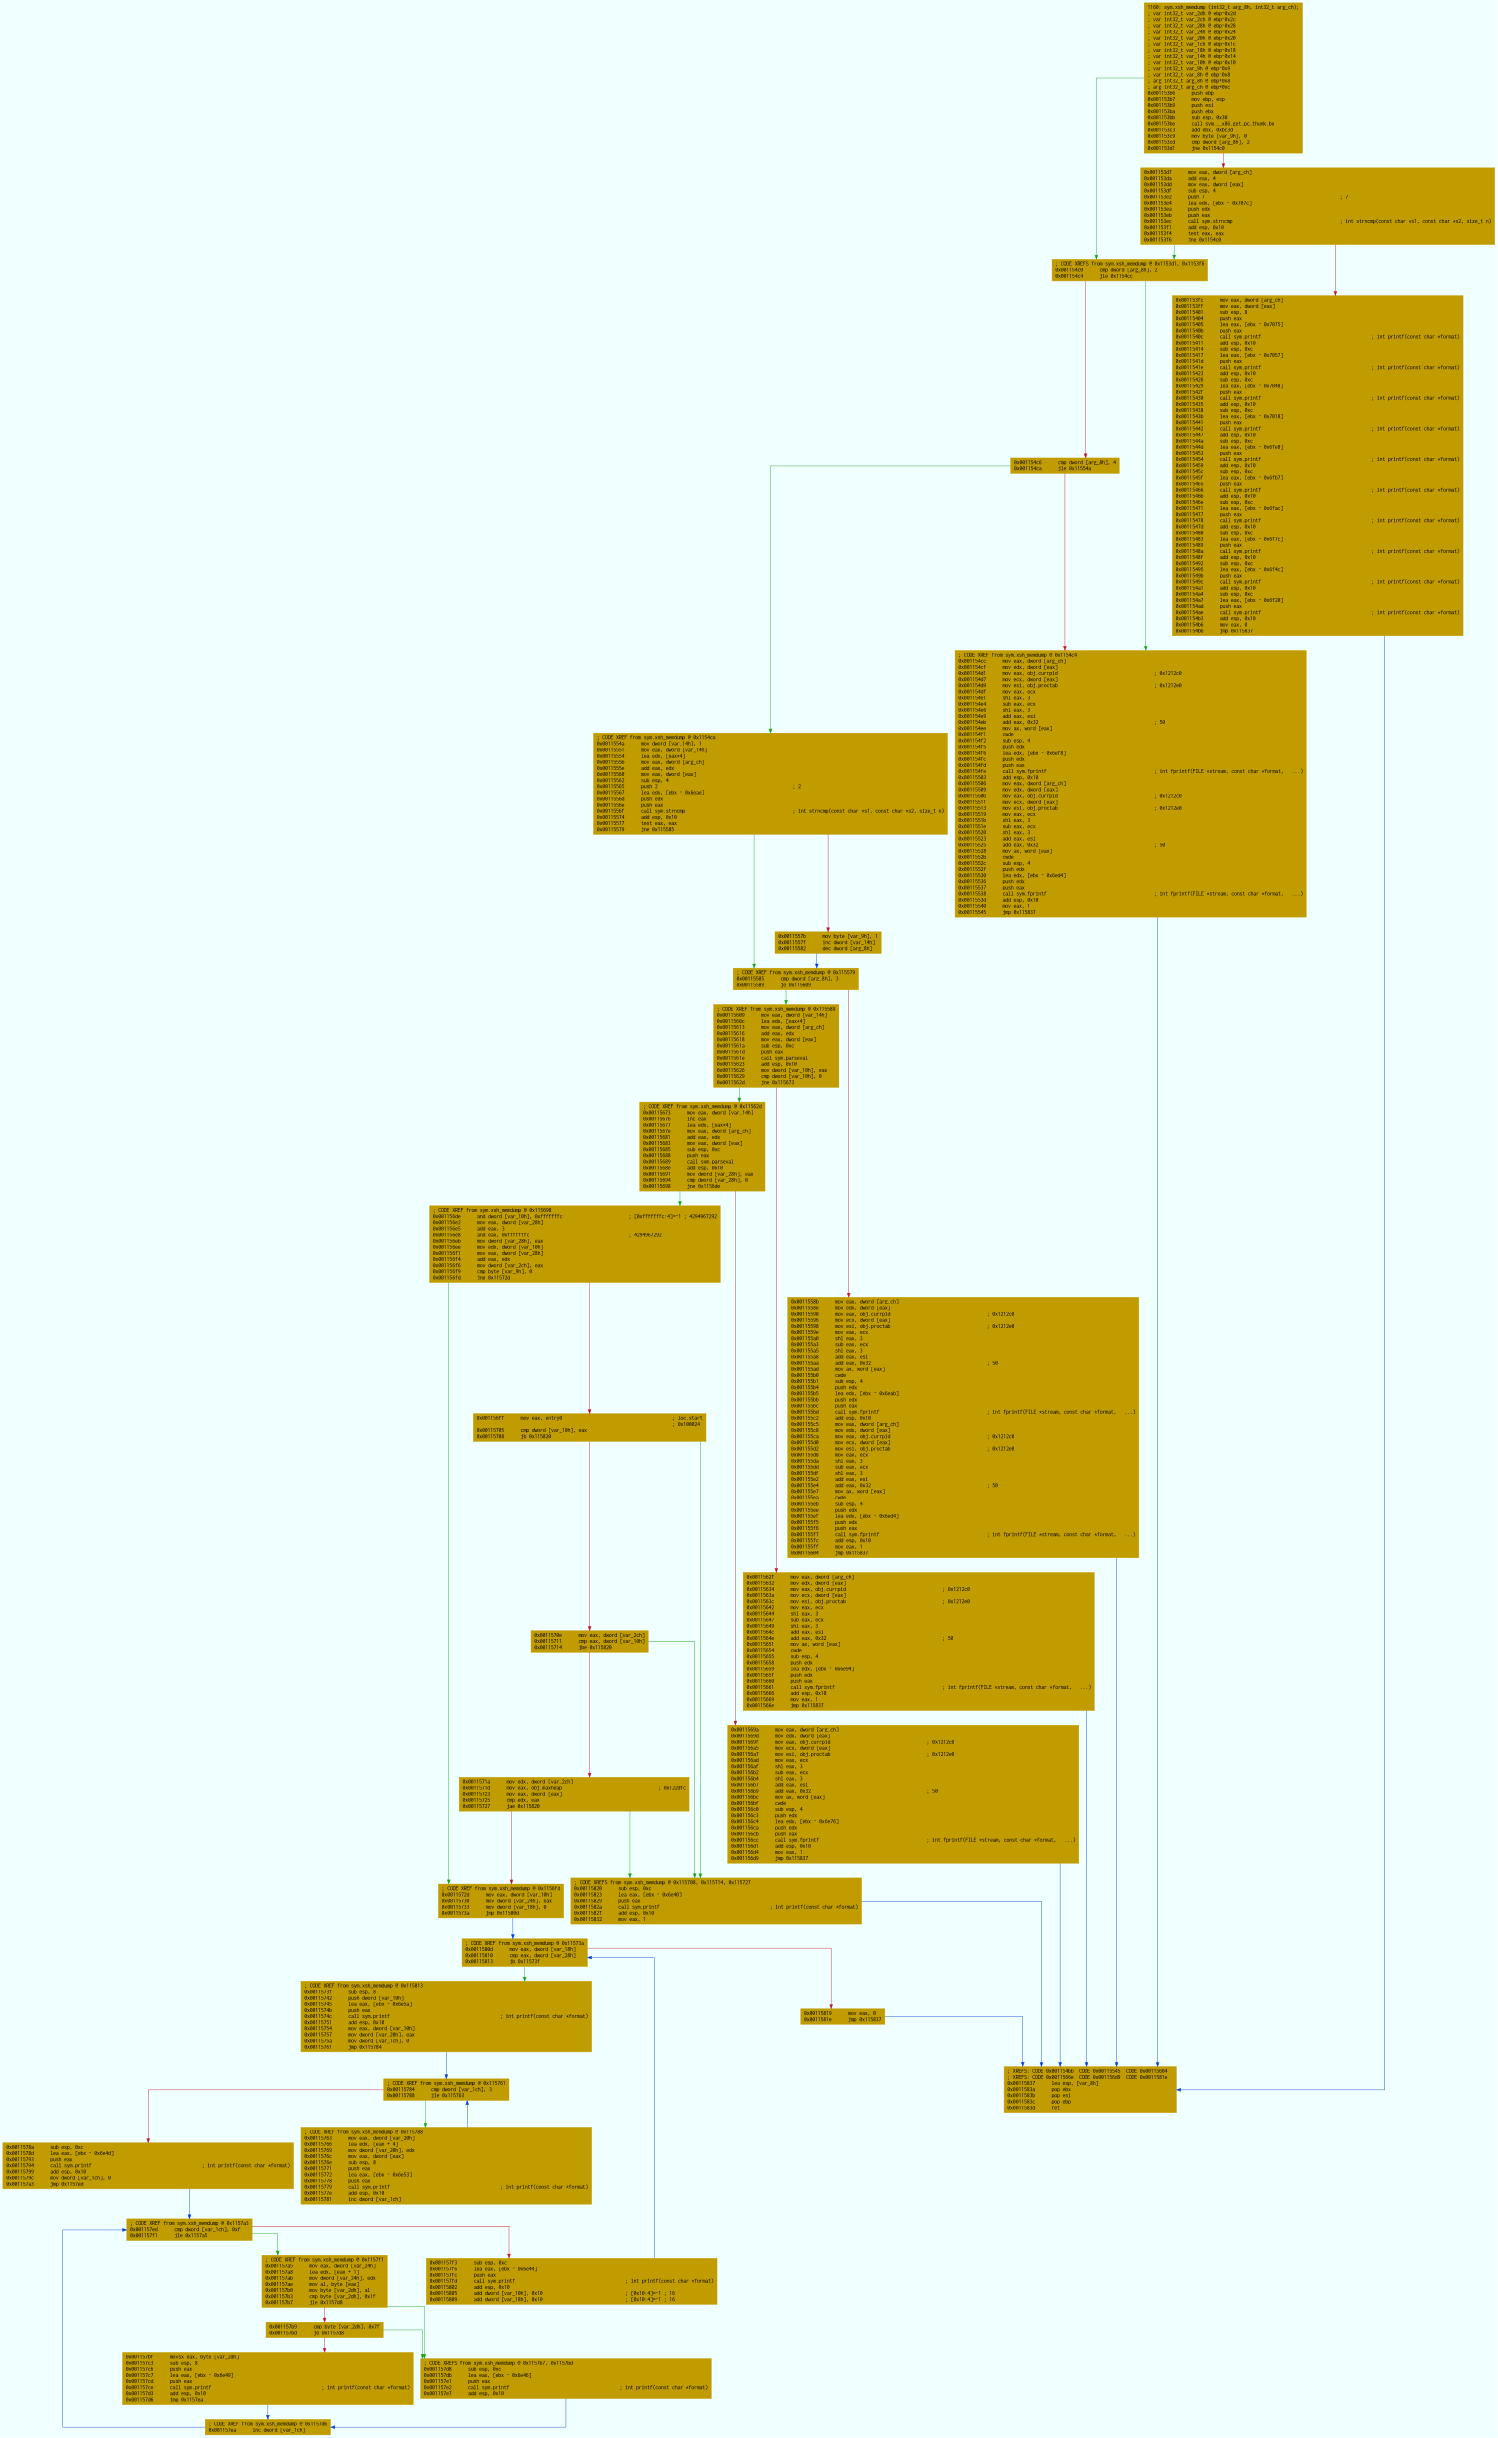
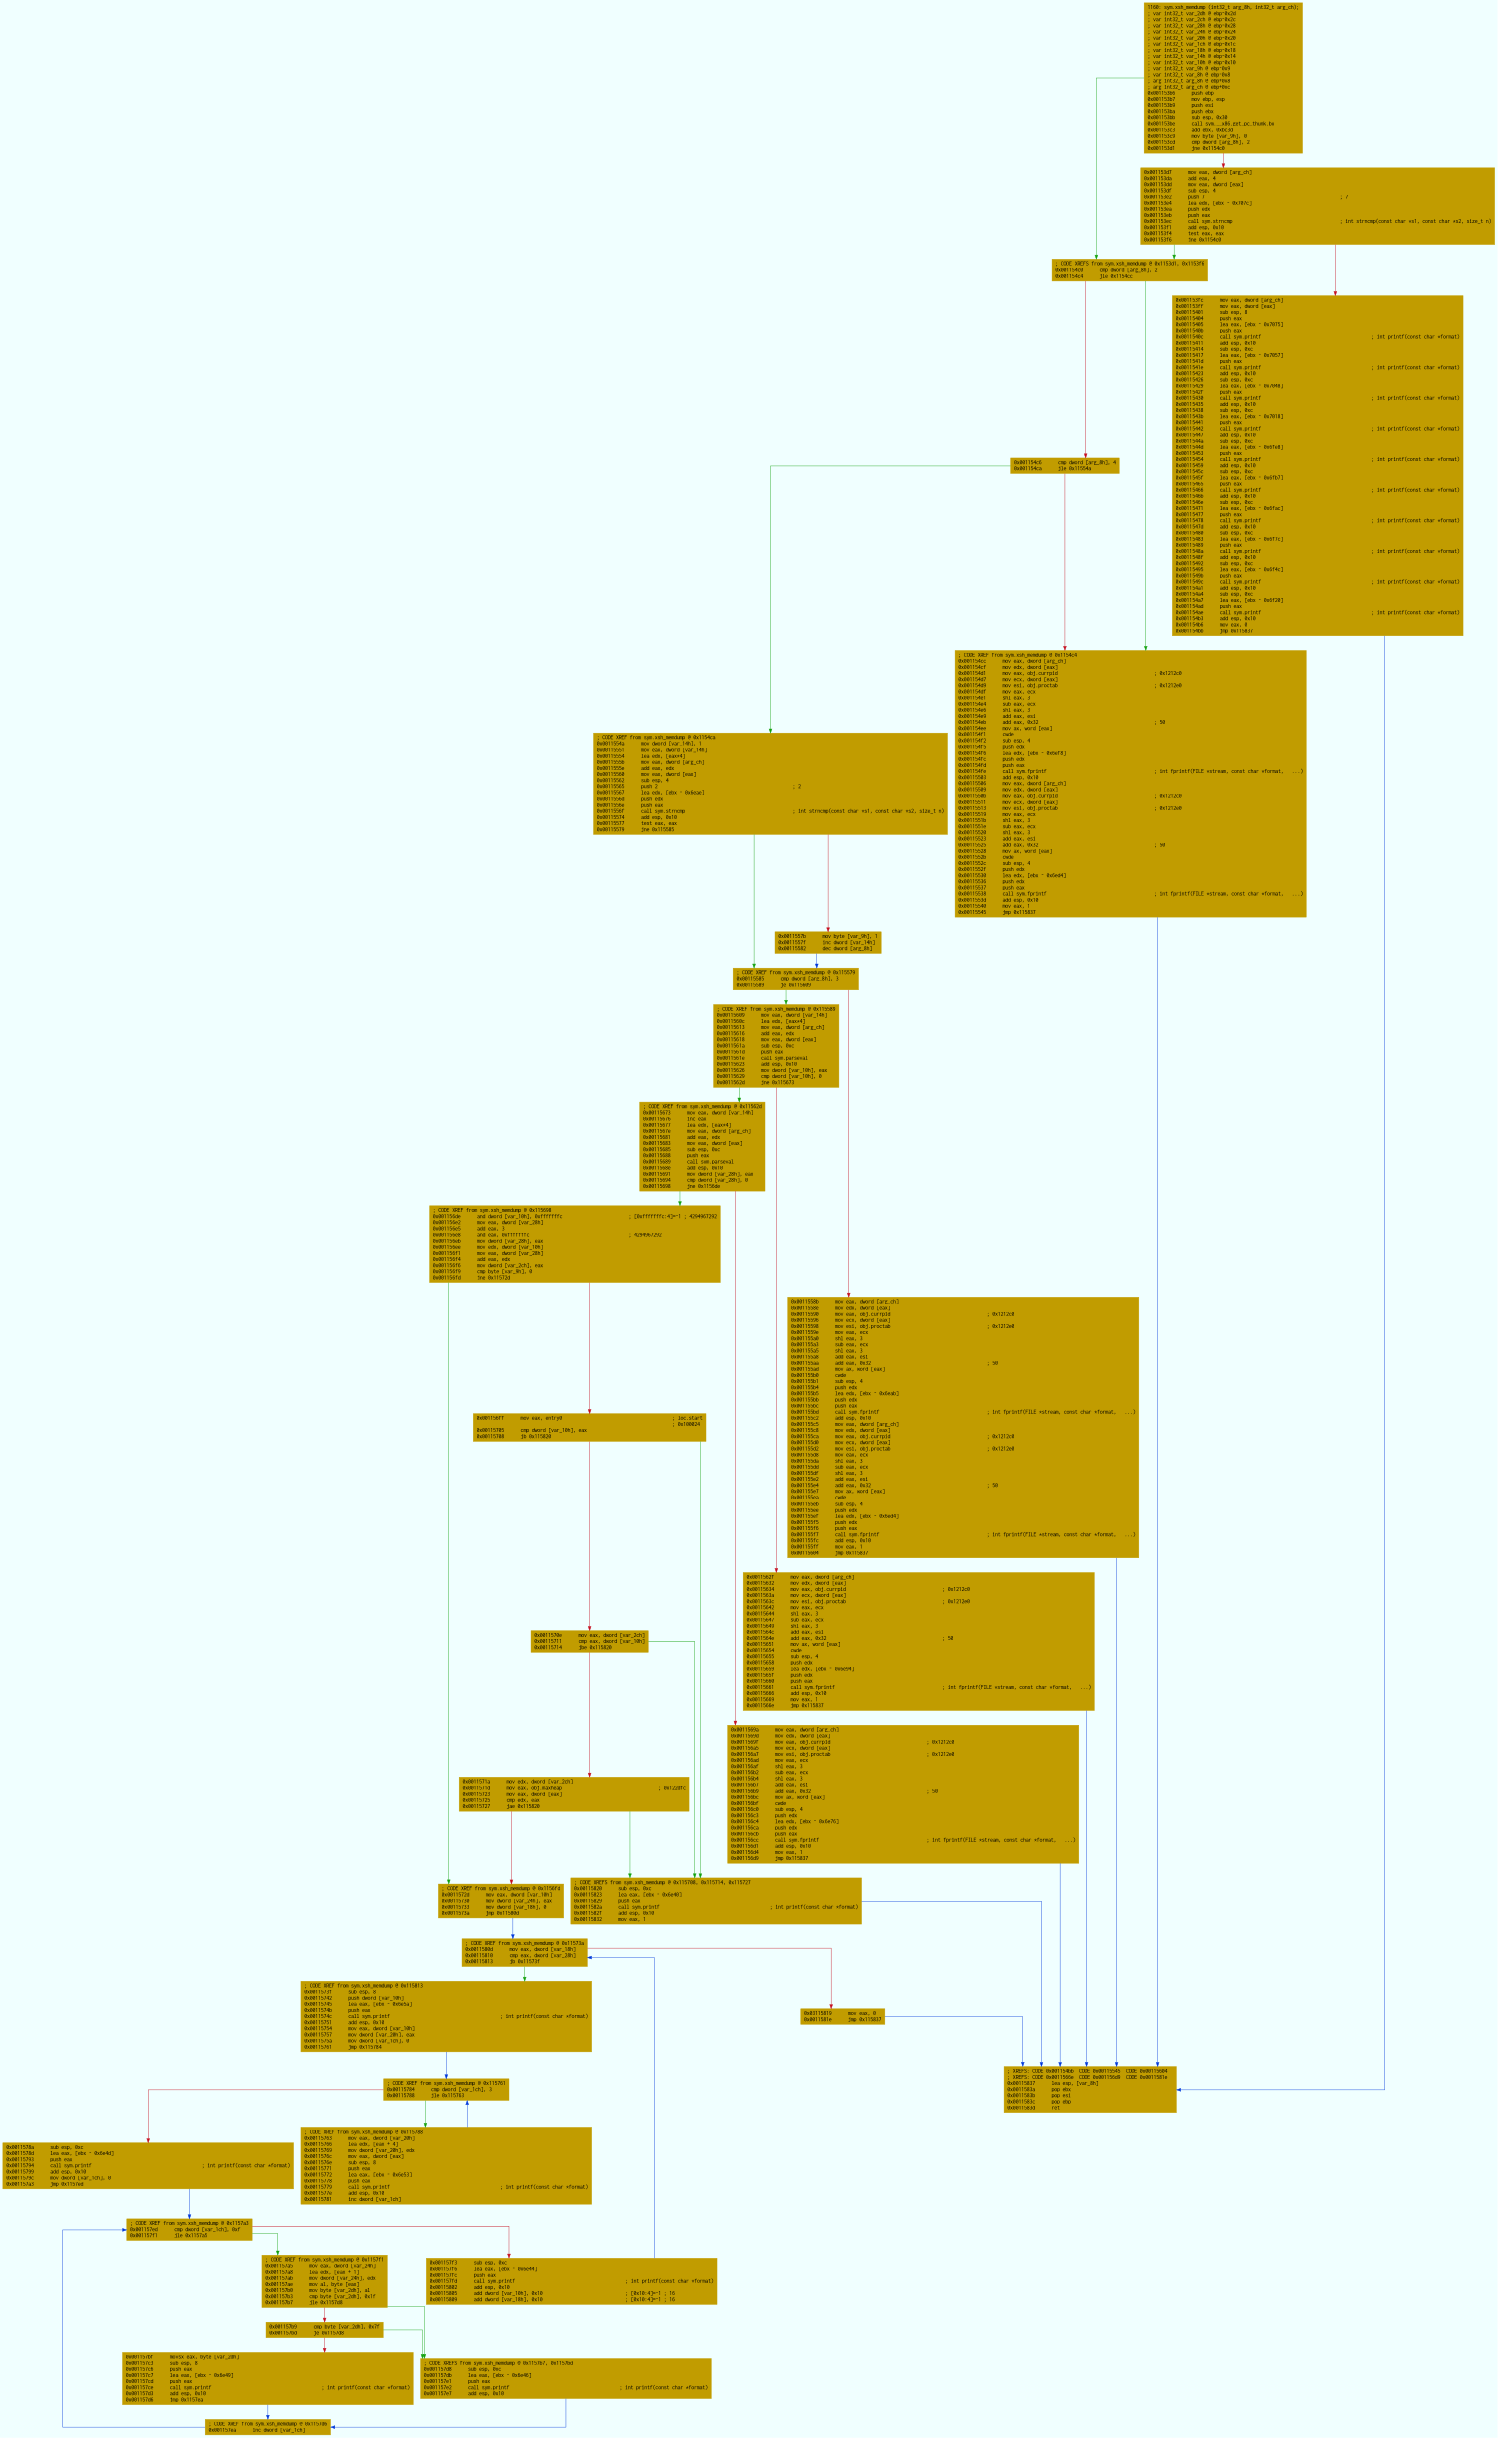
(843, 2017) -> (843, 2017)
